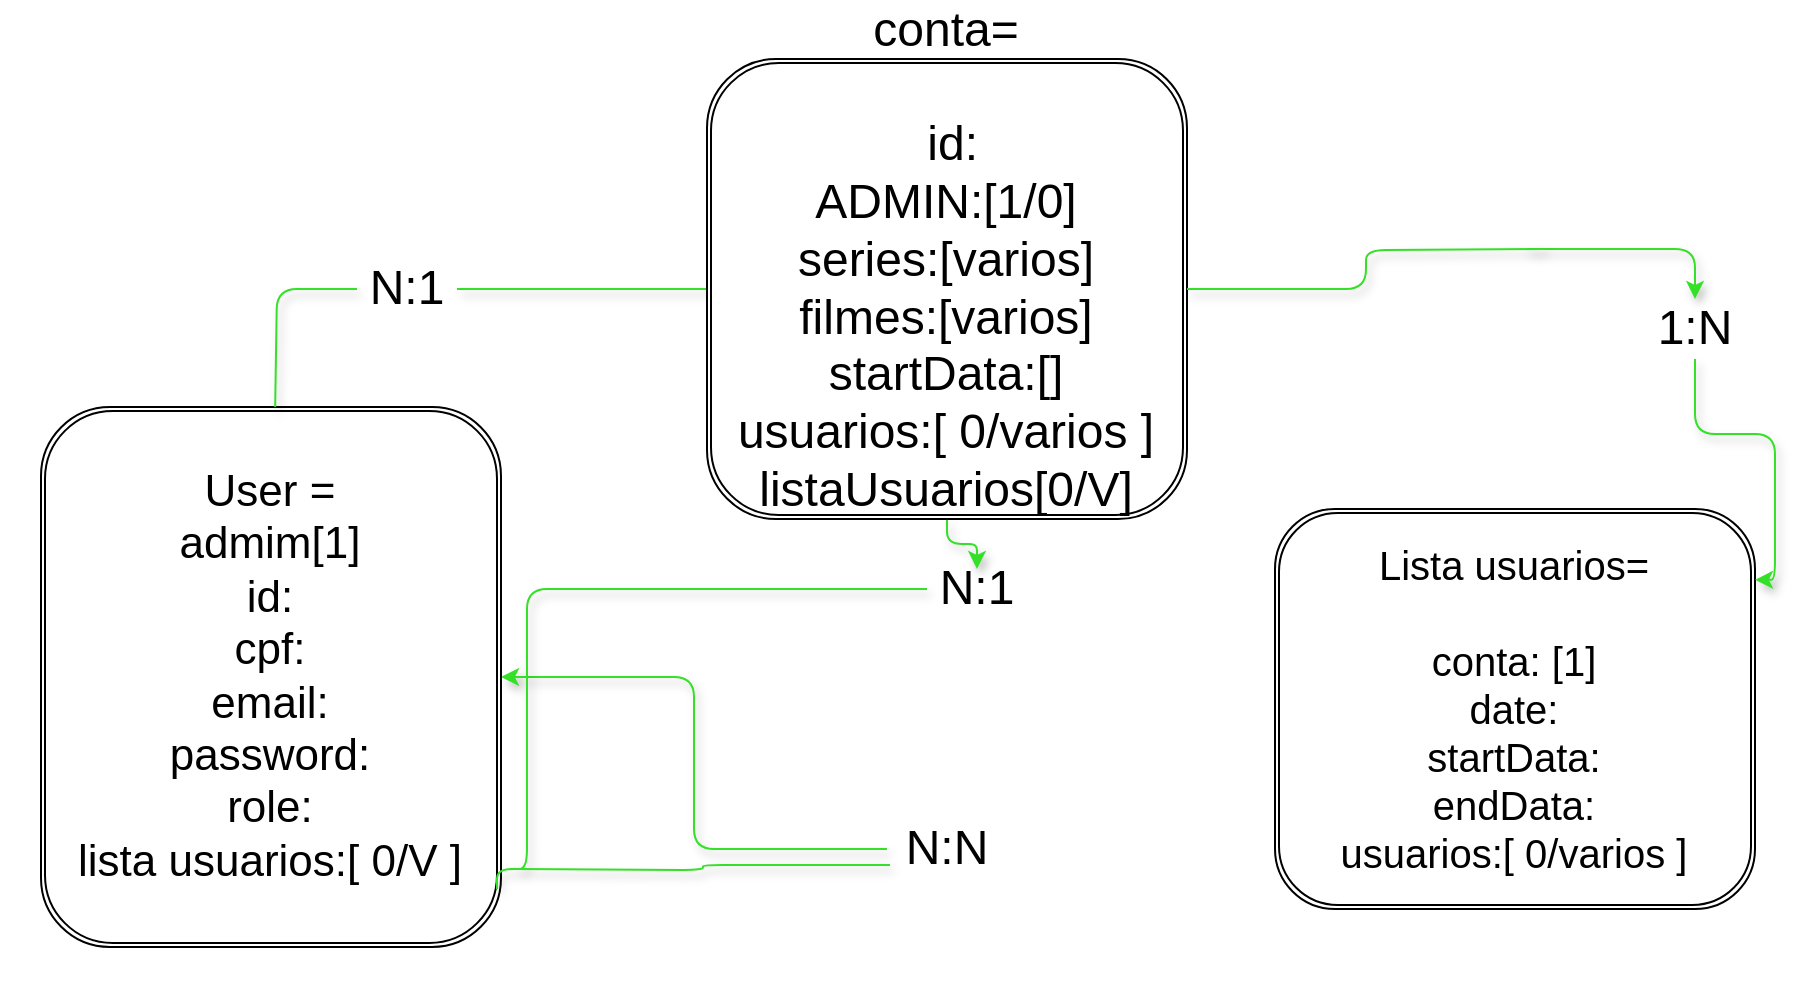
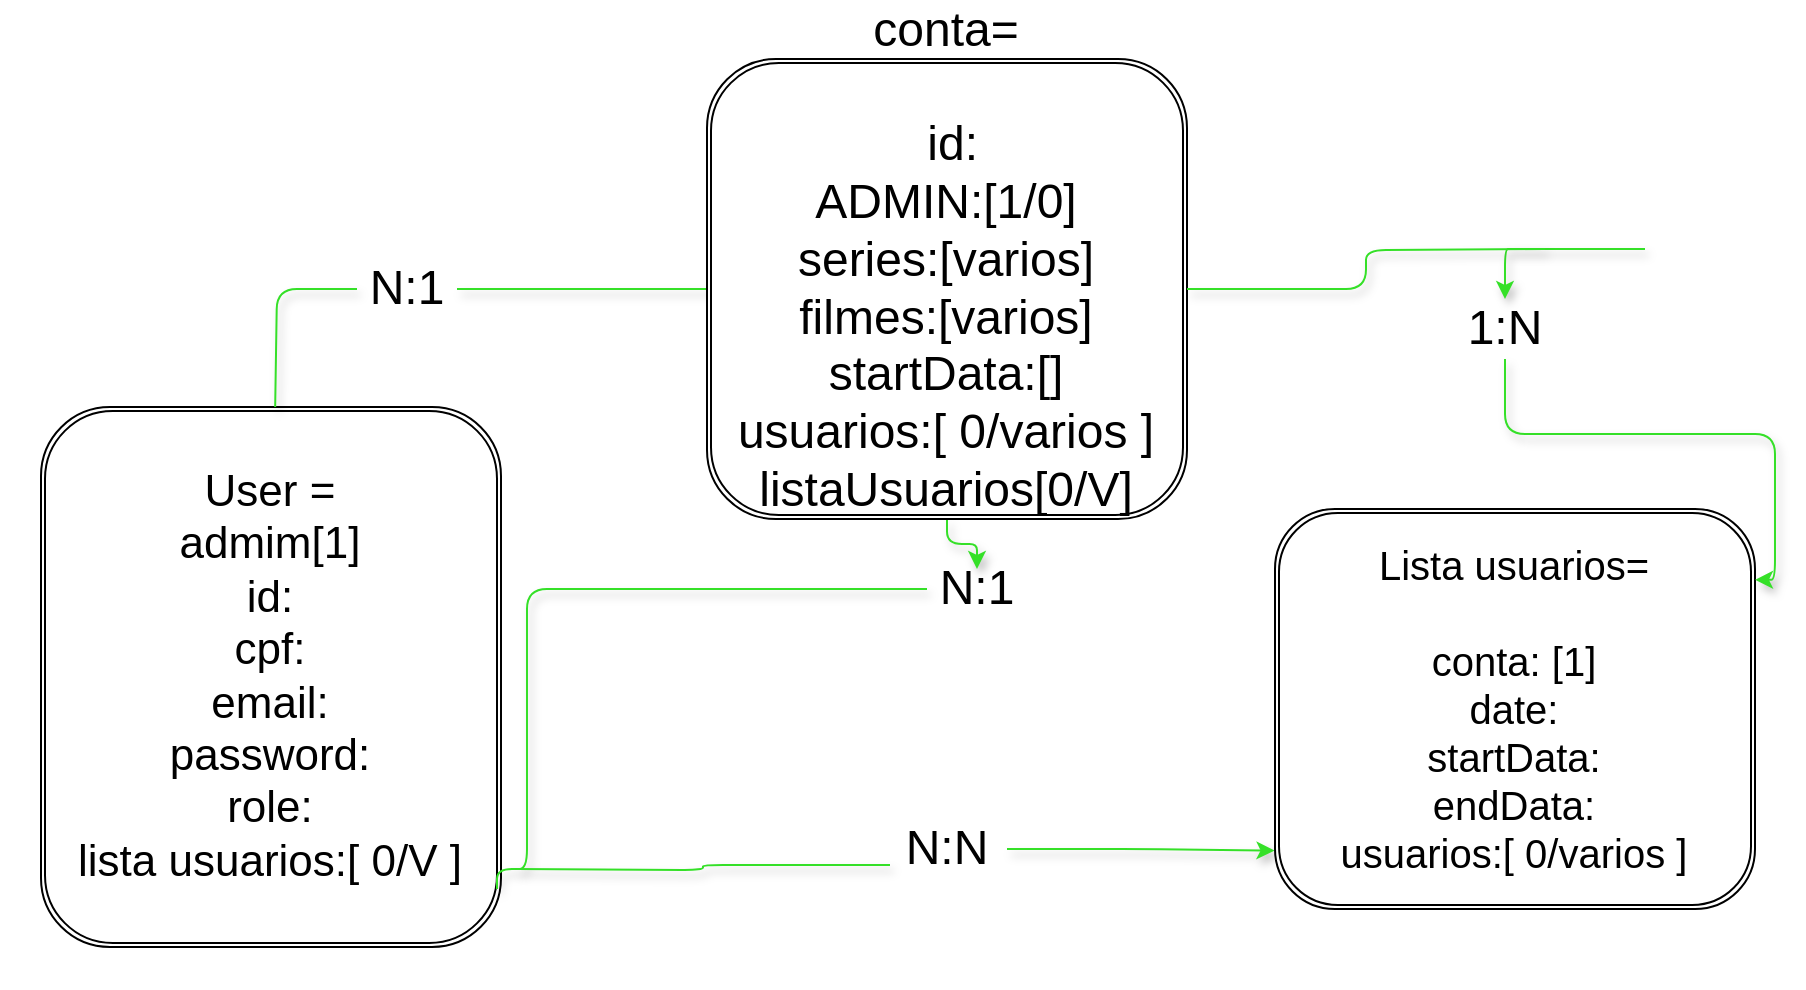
(1695, 329) -> (1505, 329)
(694, 770) -> (1134, 849)
